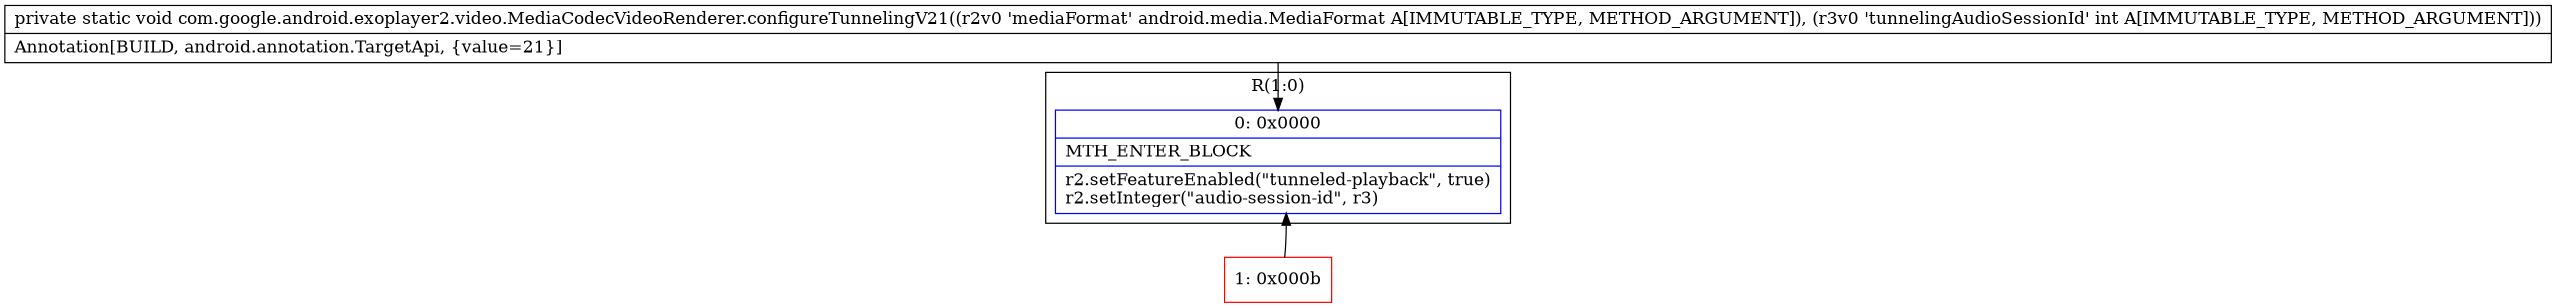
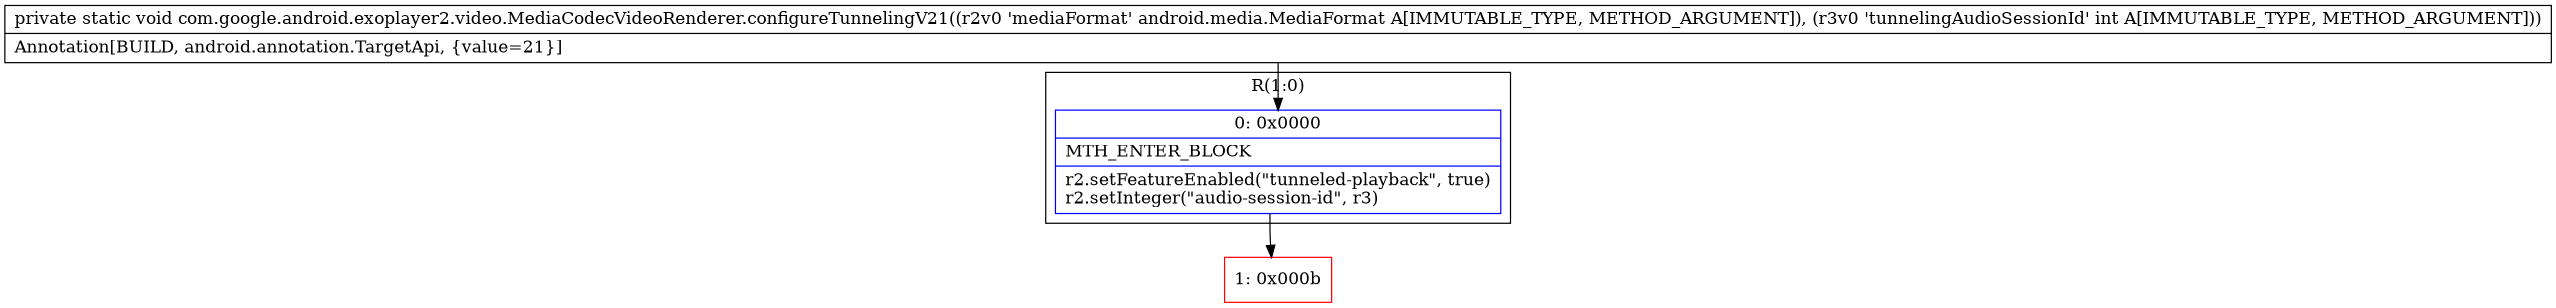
(1286, 242) -> (1270, 231)
